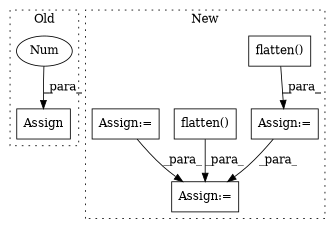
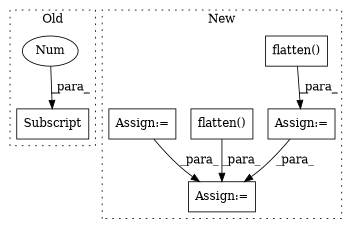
(44, 124) -> (53, 124)
